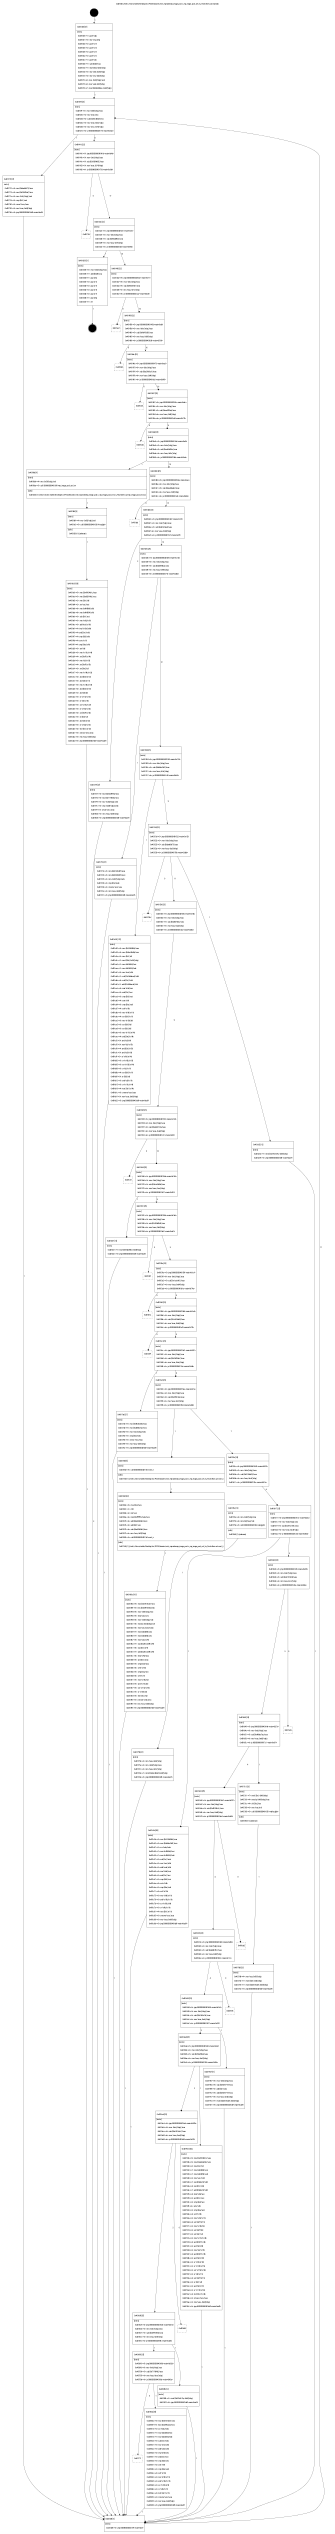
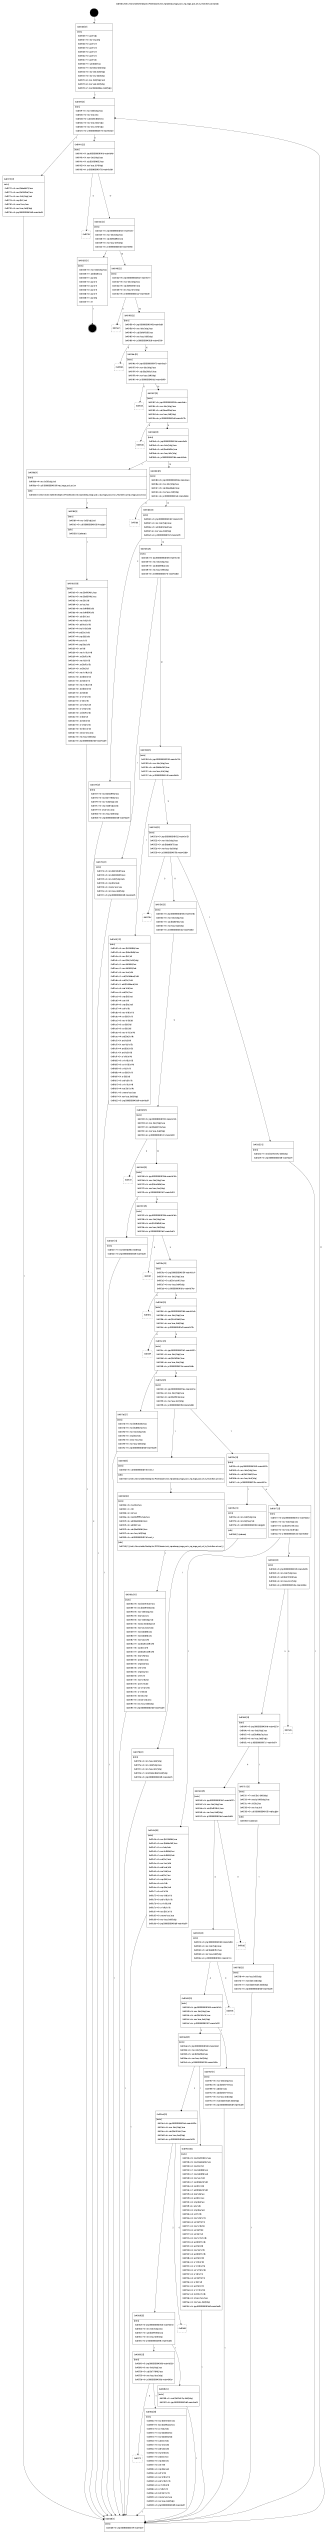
none -> (247, 1495)
